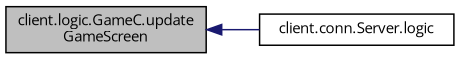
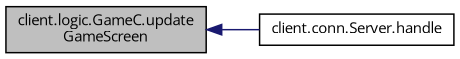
(357, 30) -> (357, 30)
